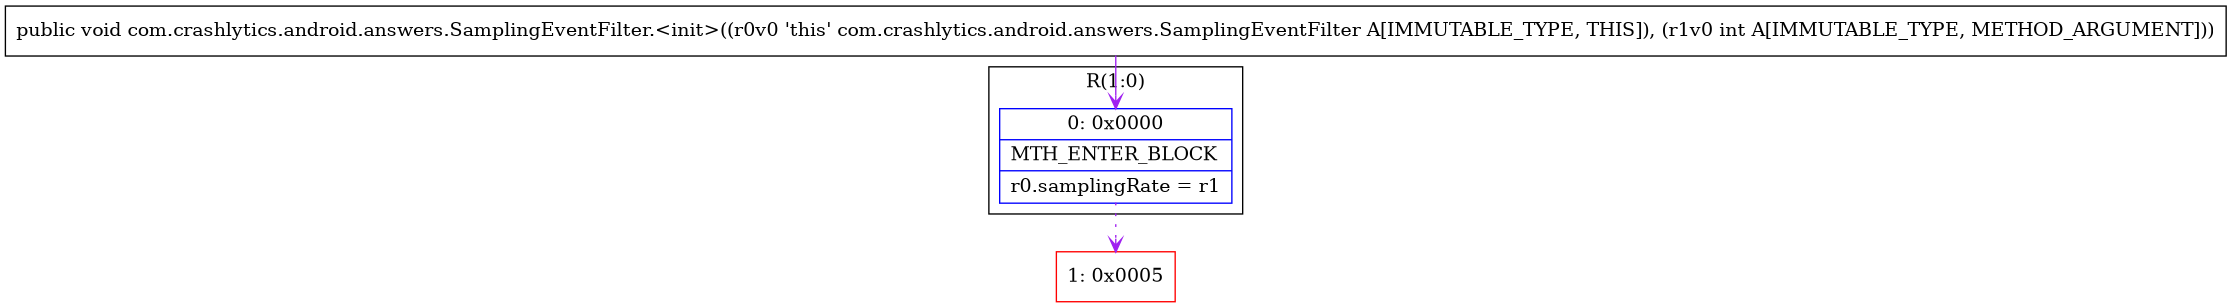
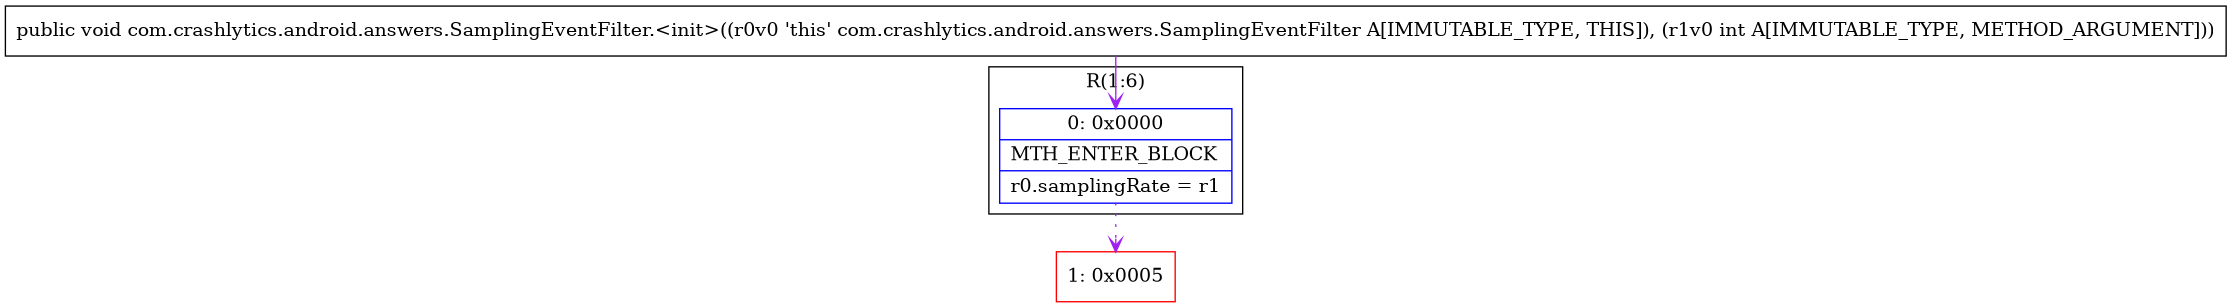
(1116, 82) -> (1116, 82)
